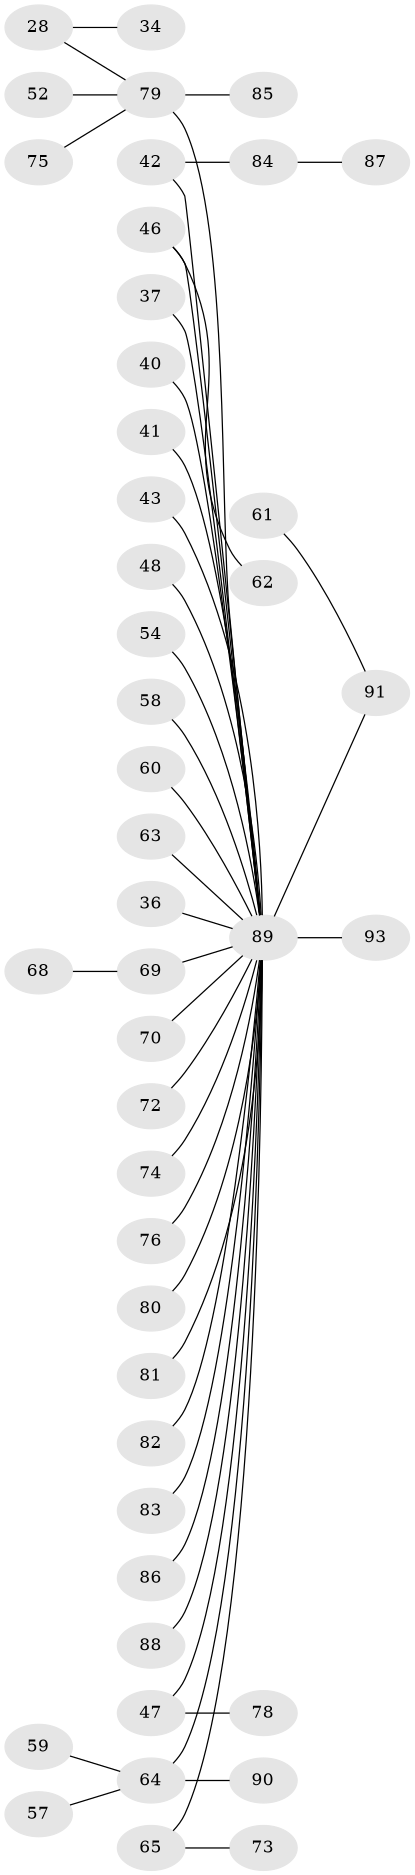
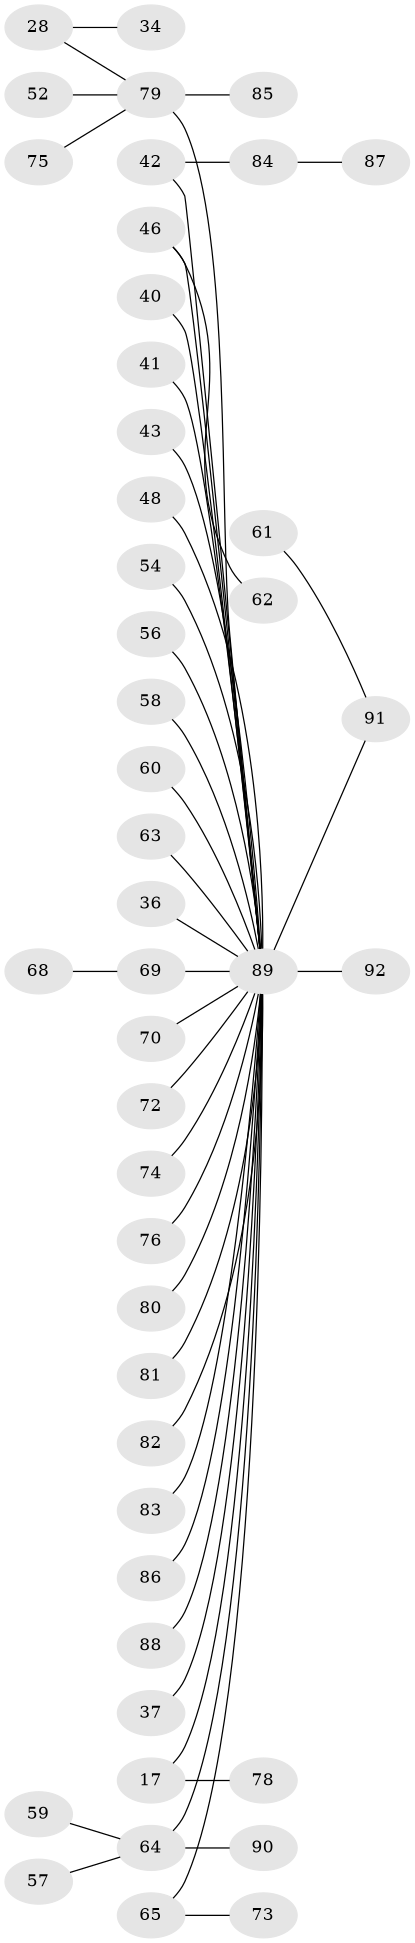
none -> (151, 634)
(376, 938) -> (376, 971)
(151, 1713) -> (151, 1781)
